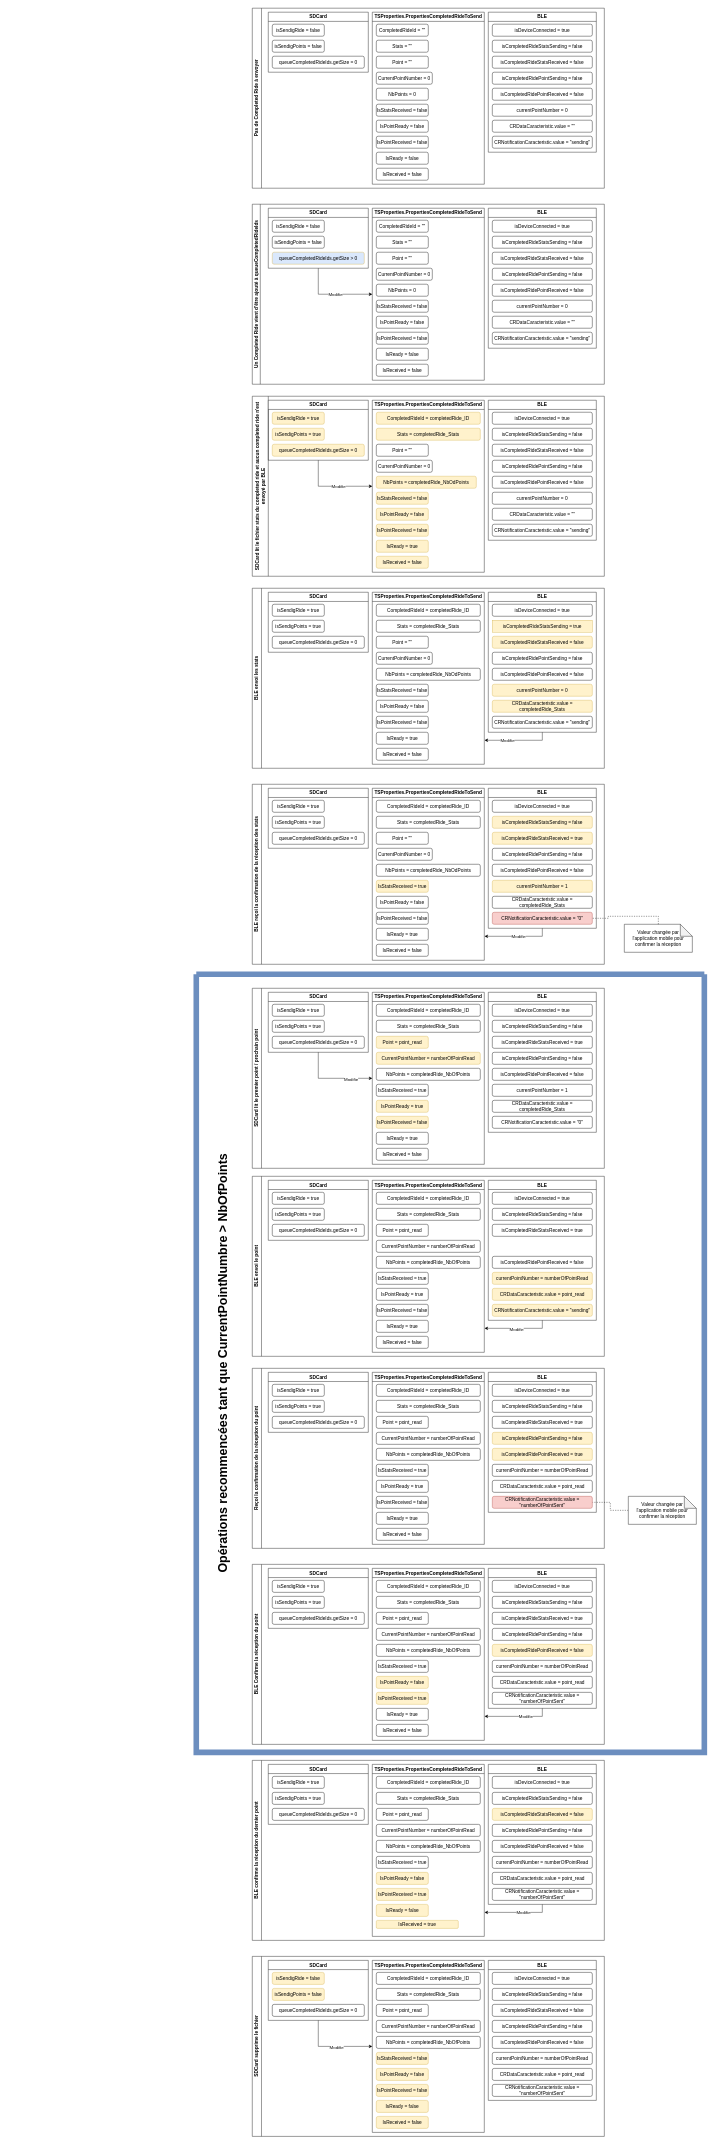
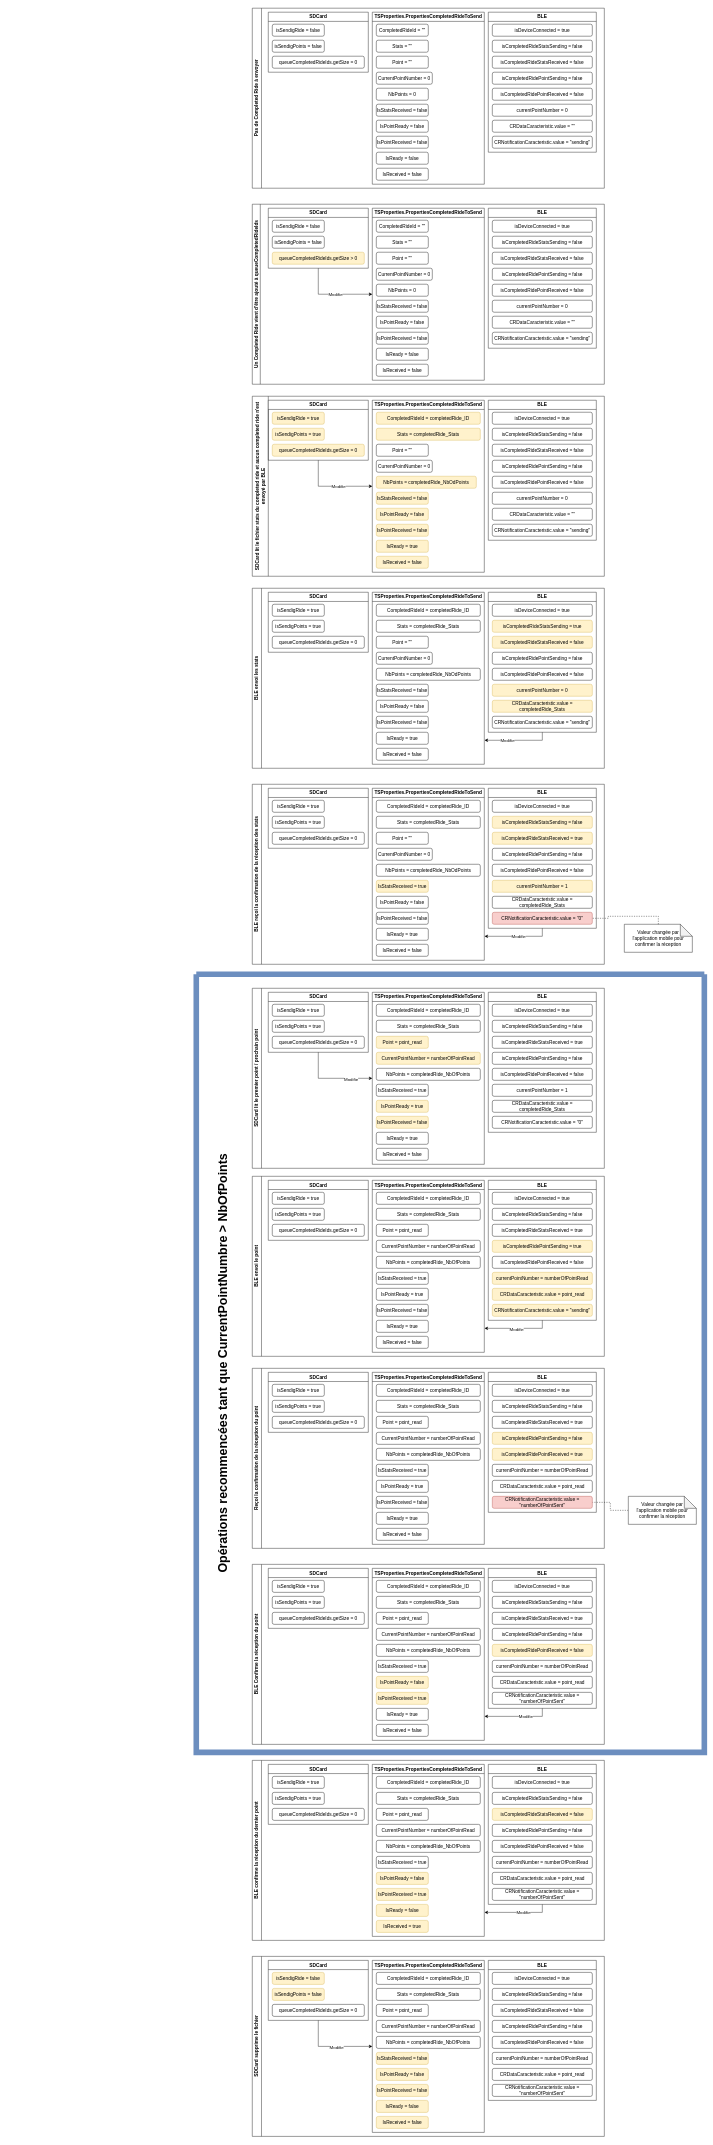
(318, 258) -> (318, 258)
(542, 626) -> (542, 626)
none -> (542, 1246)
(417, 1924) -> (402, 1926)
